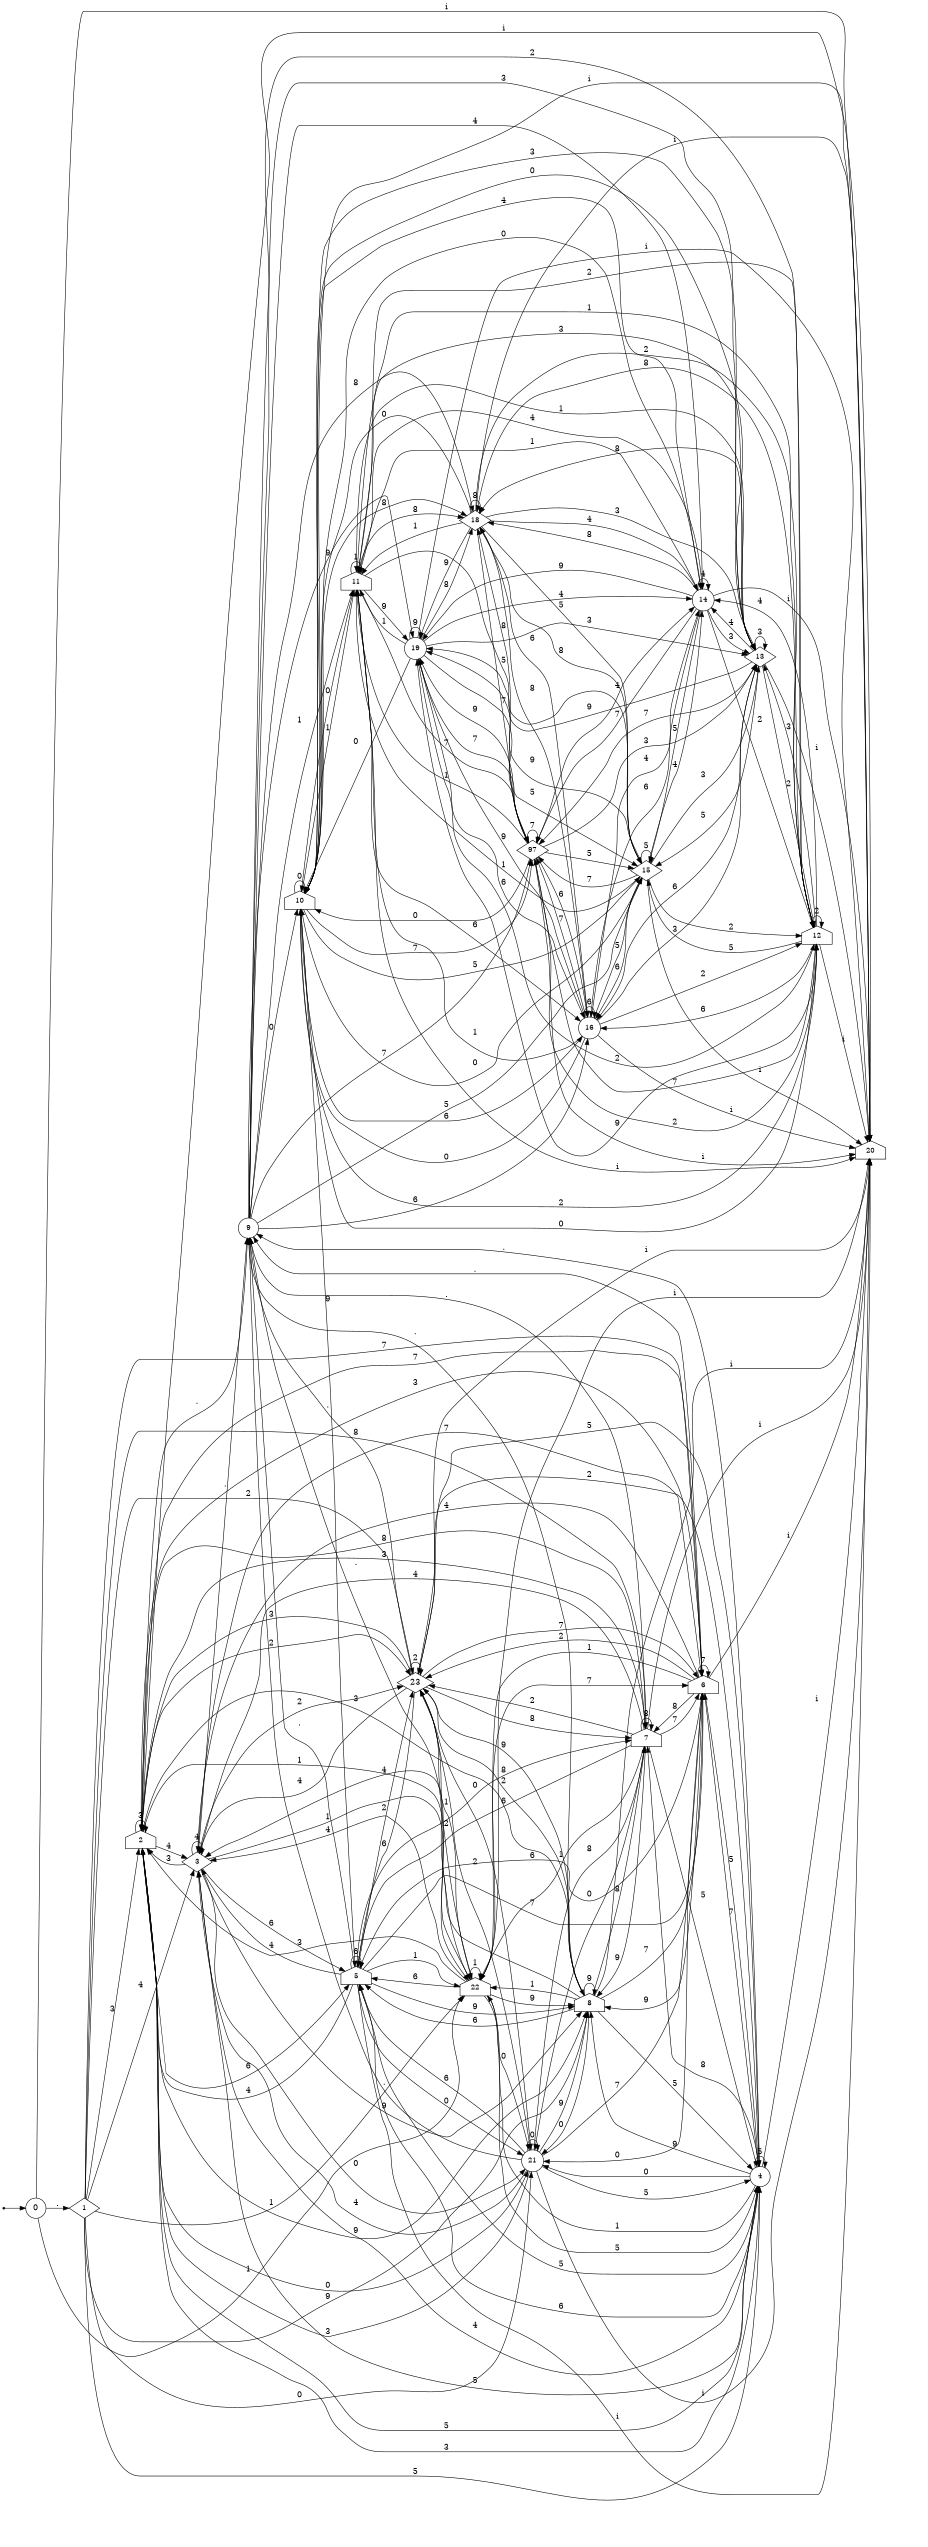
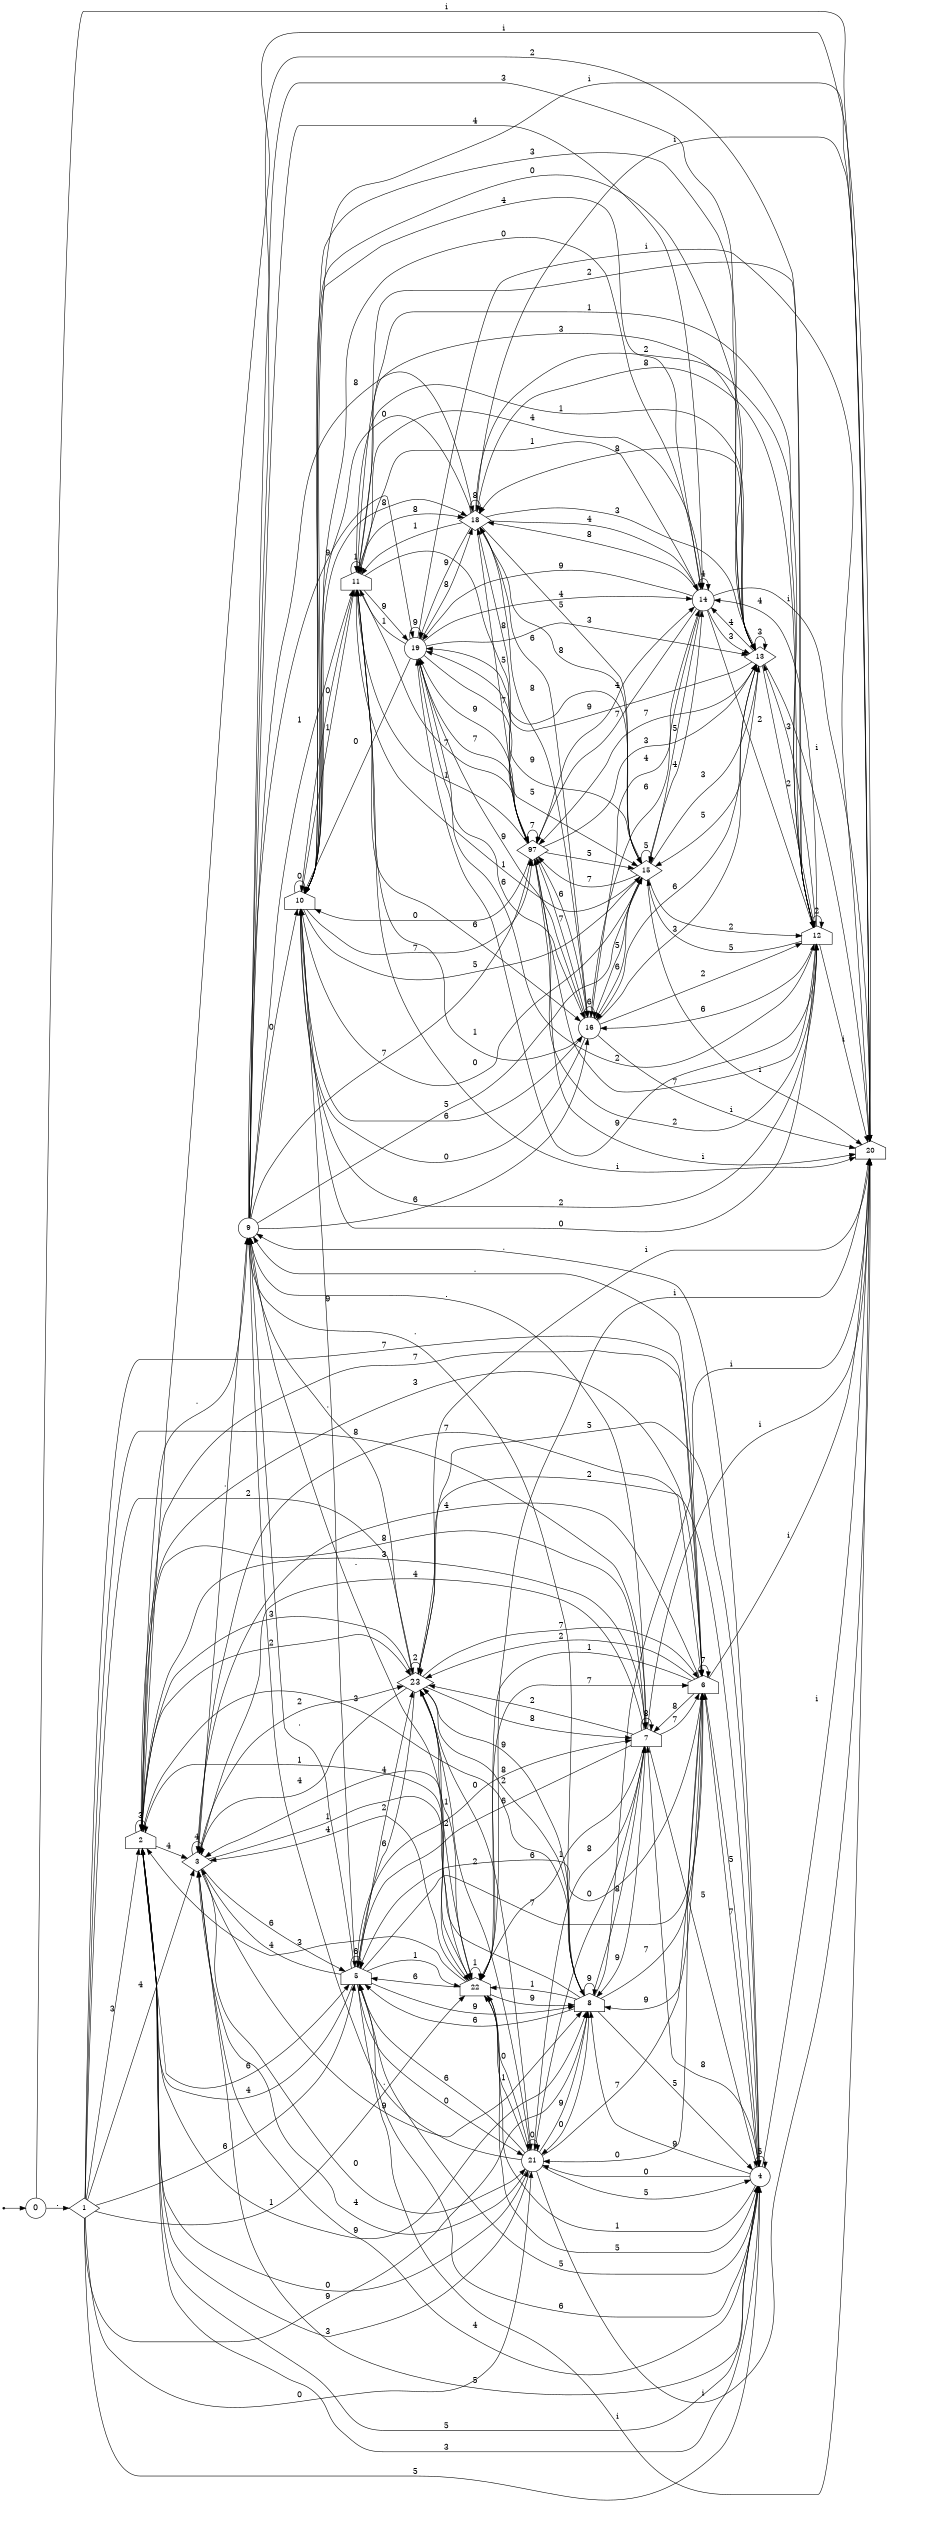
(167, 1863) -> none
none -> (250, 2137)
(271, 2257) -> (505, 2092)
